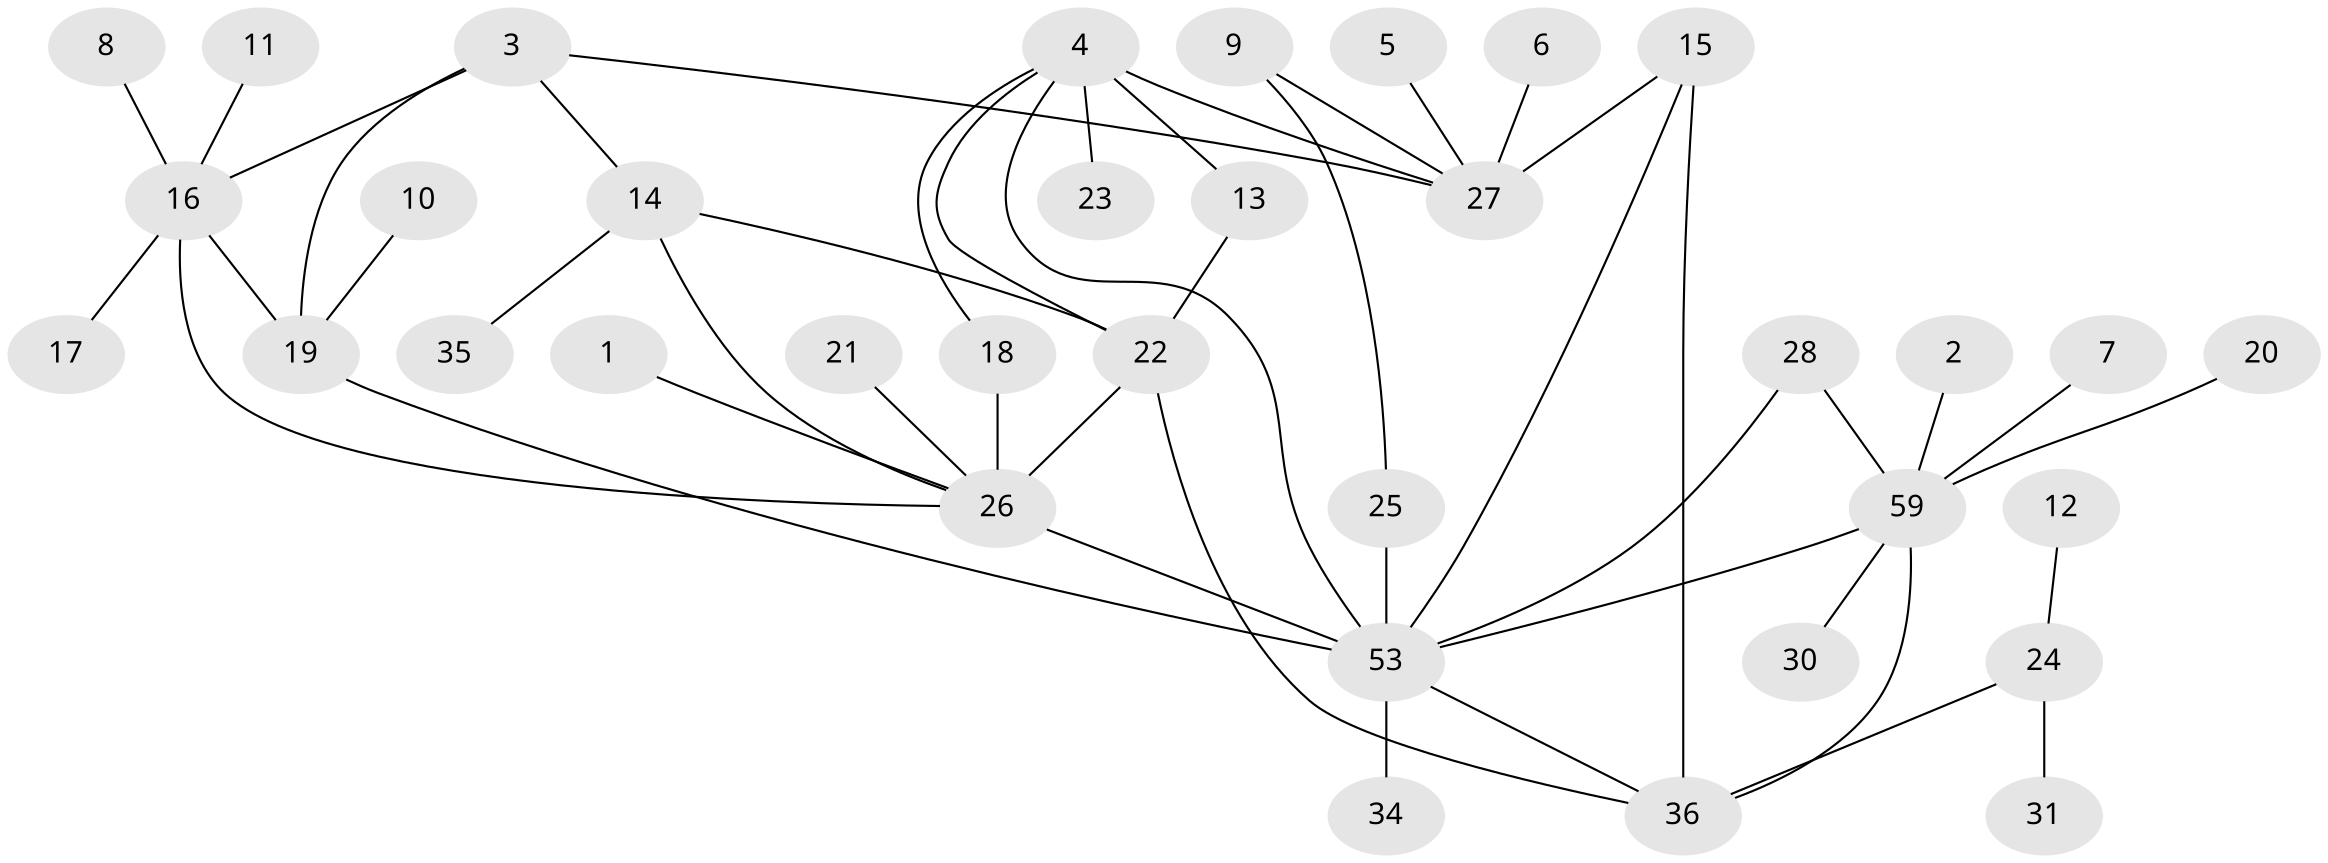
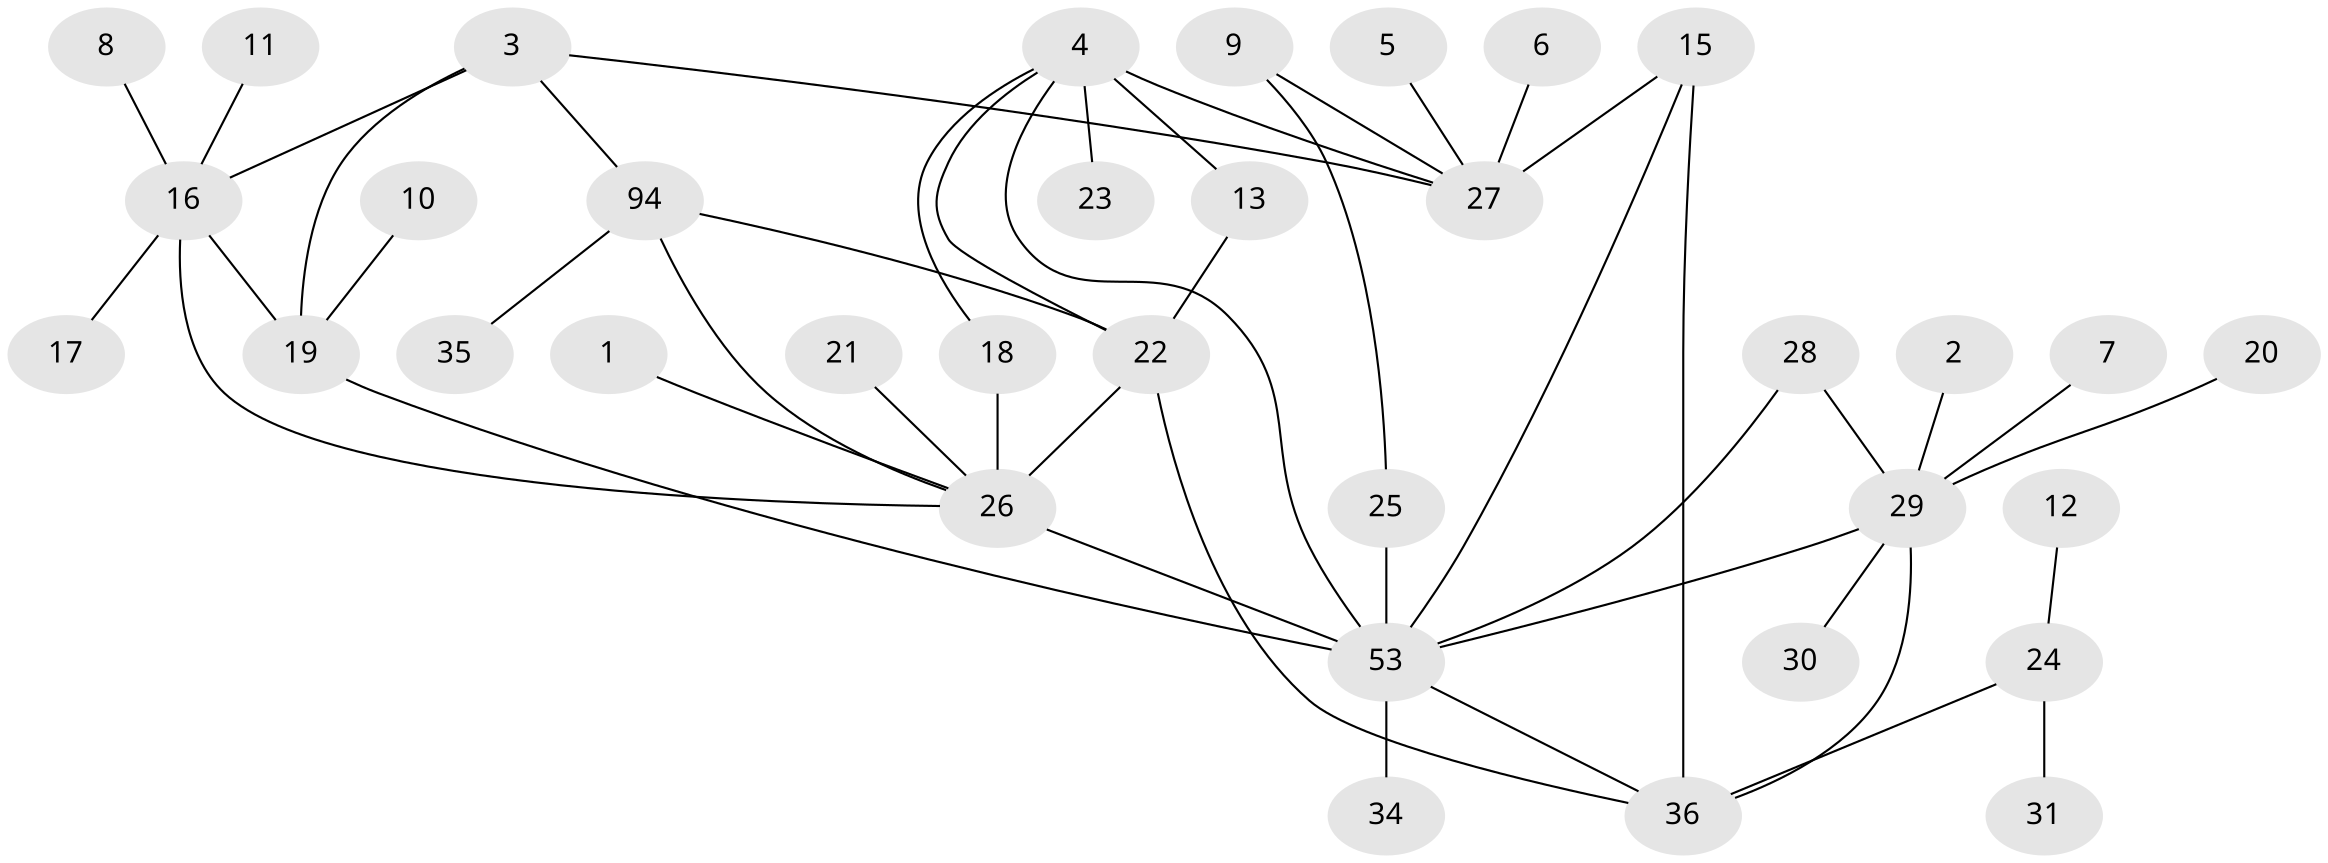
(645, 201) -> (645, 201)
(1908, 508) -> (1908, 508)
